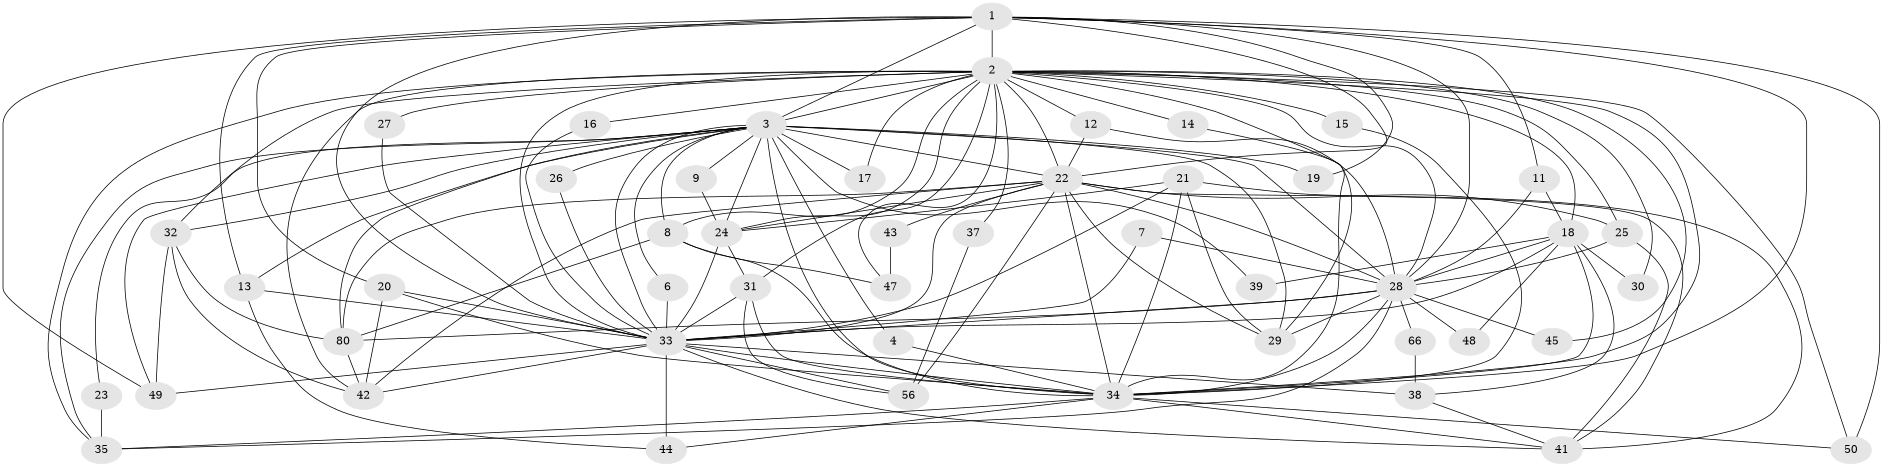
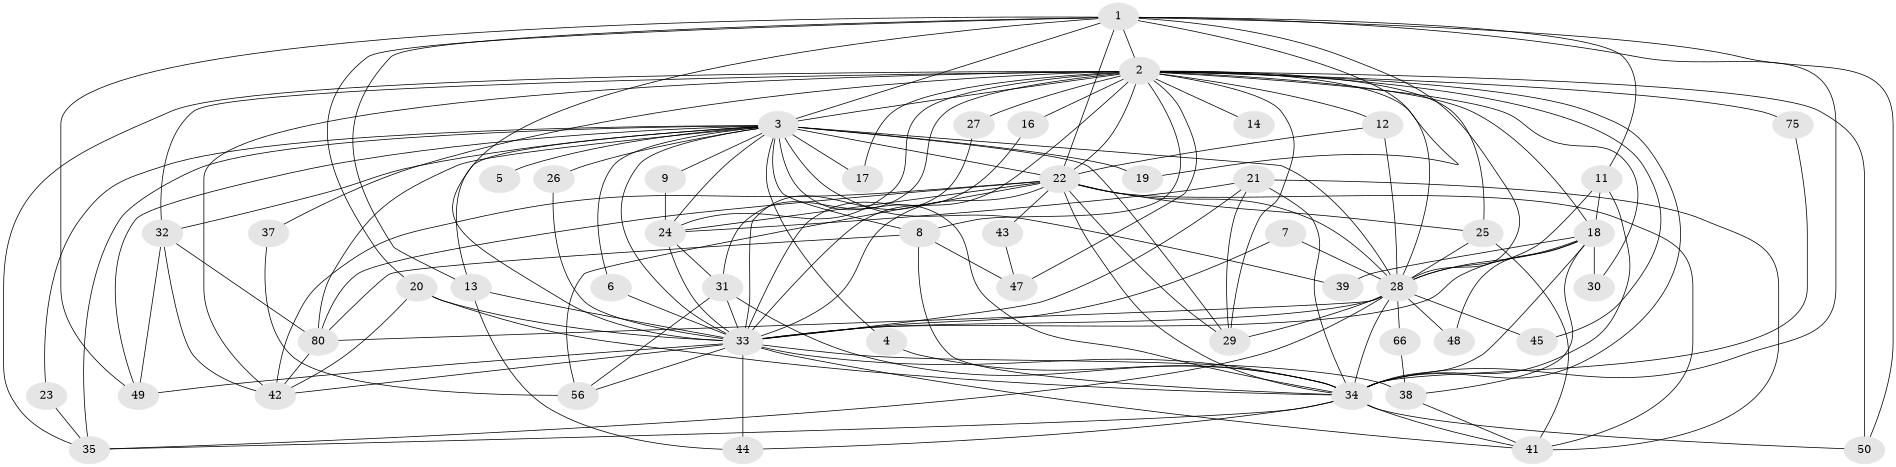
(1342, 125) -> (1793, 125)
none -> (500, 179)
(1338, 287) -> (1579, 348)
